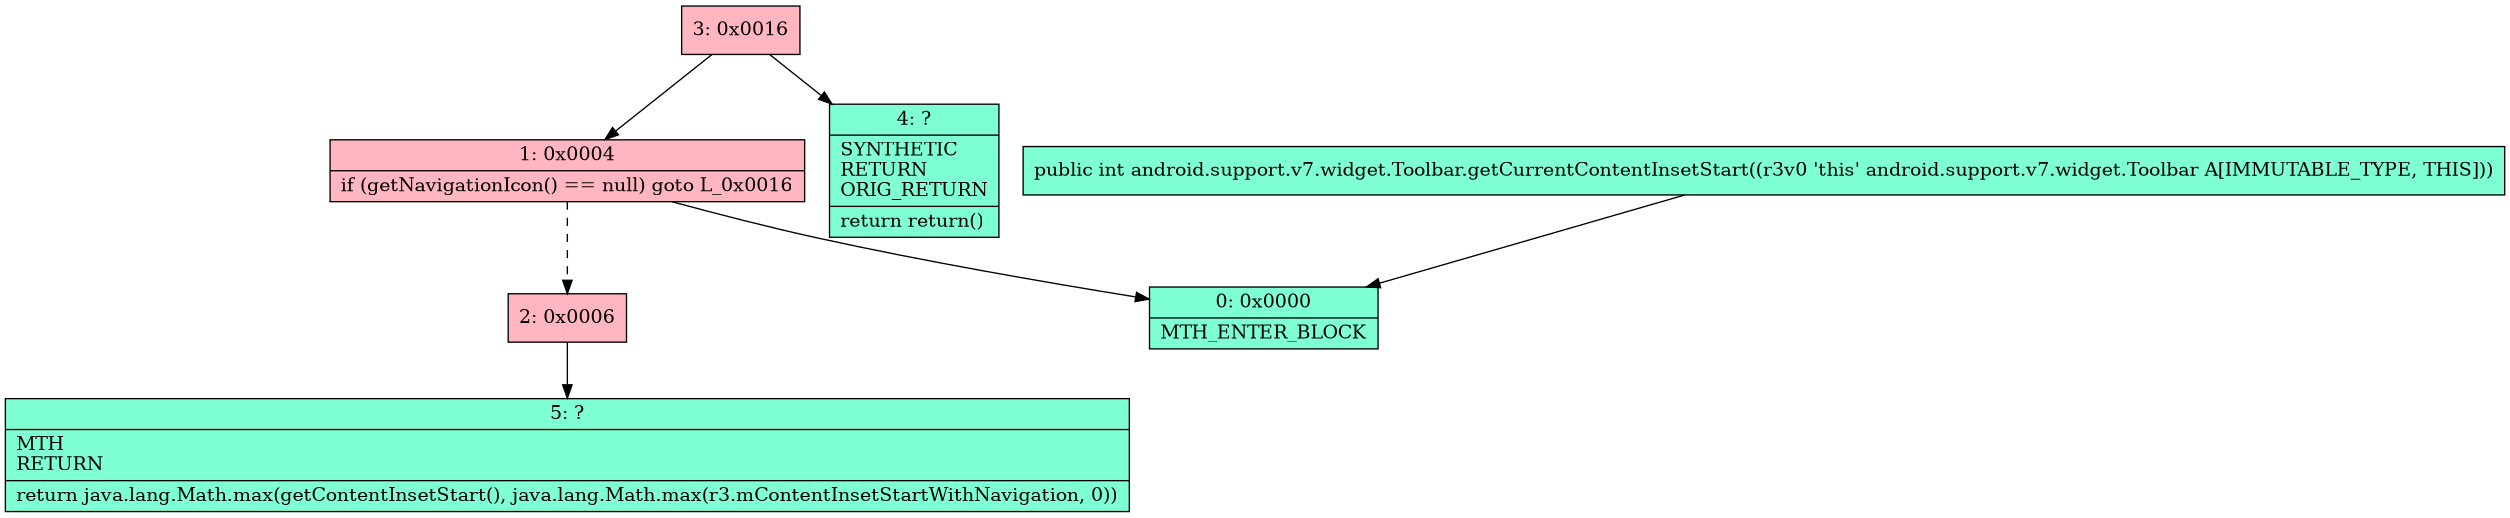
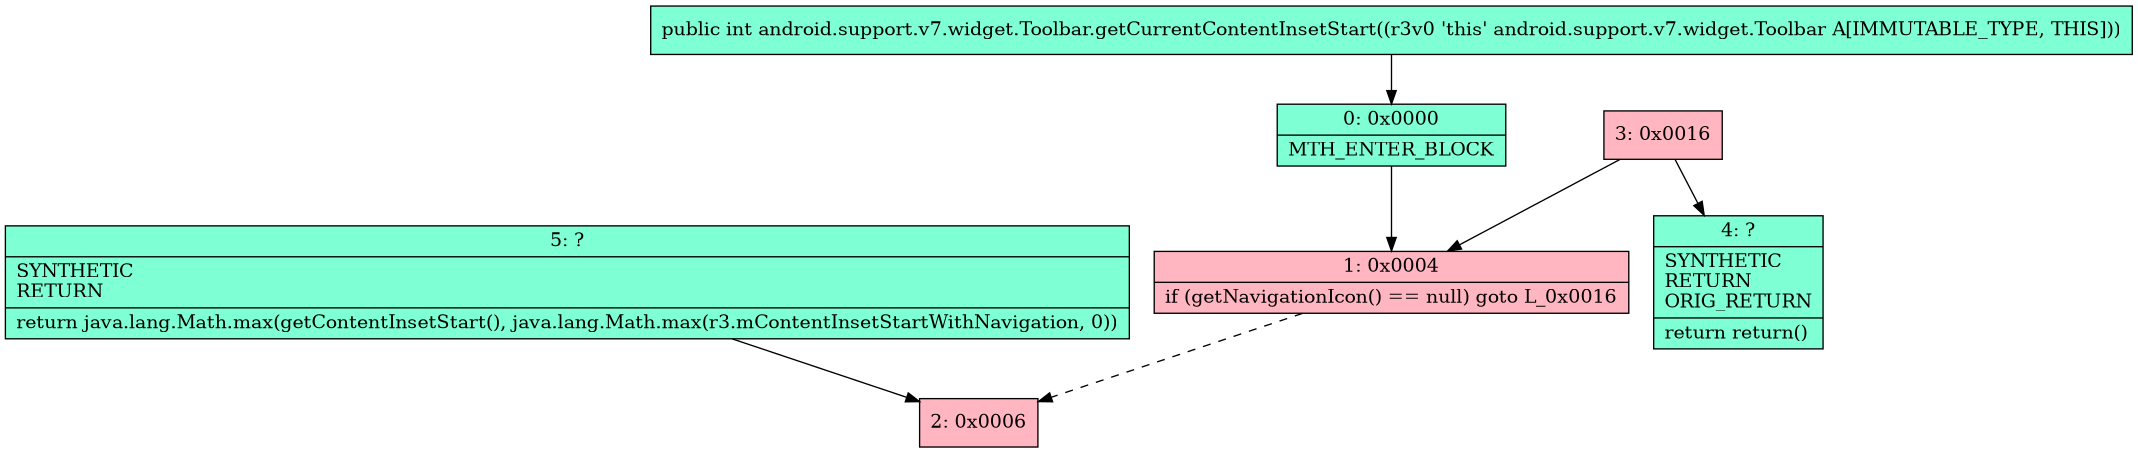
(903, 256) -> (1391, 202)
(567, 364) -> (819, 368)
(40, 444) -> (75, 272)
